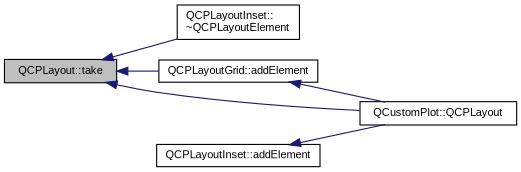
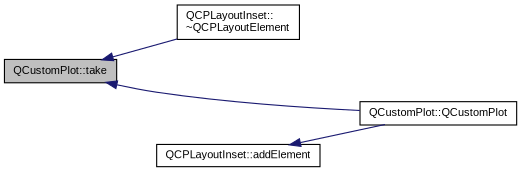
(61, 71) -> (61, 71)
(238, 71) -> none
(438, 113) -> (438, 113)
